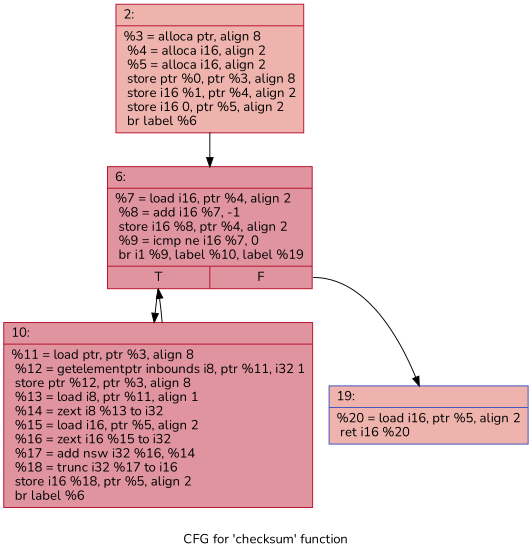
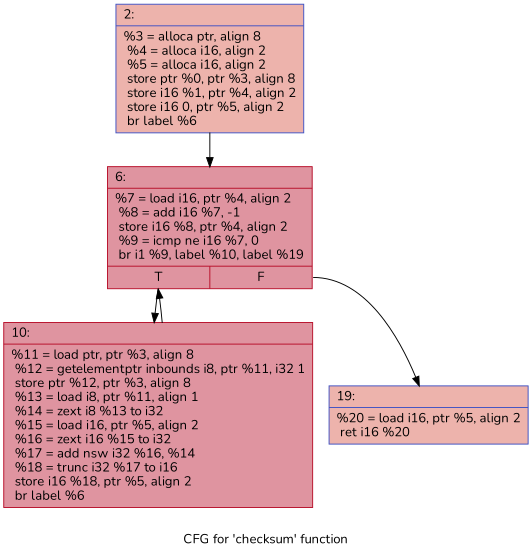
(210, 69) -> (210, 69)
